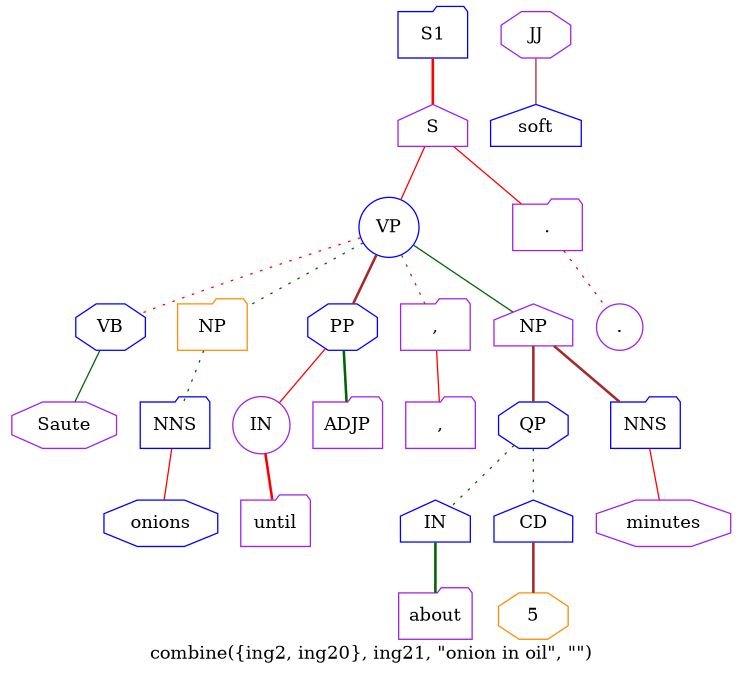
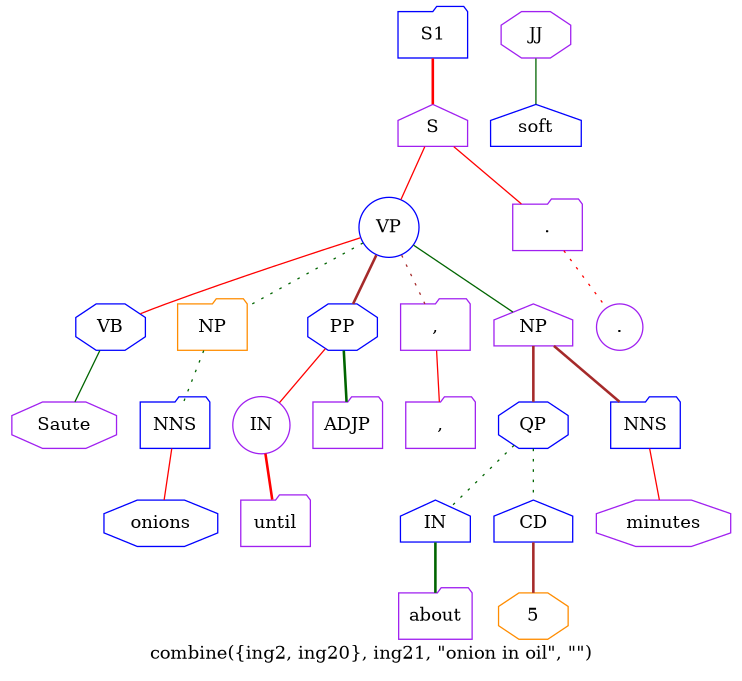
(536, 81) -> (536, 81)
(250, 274) -> (250, 274)
